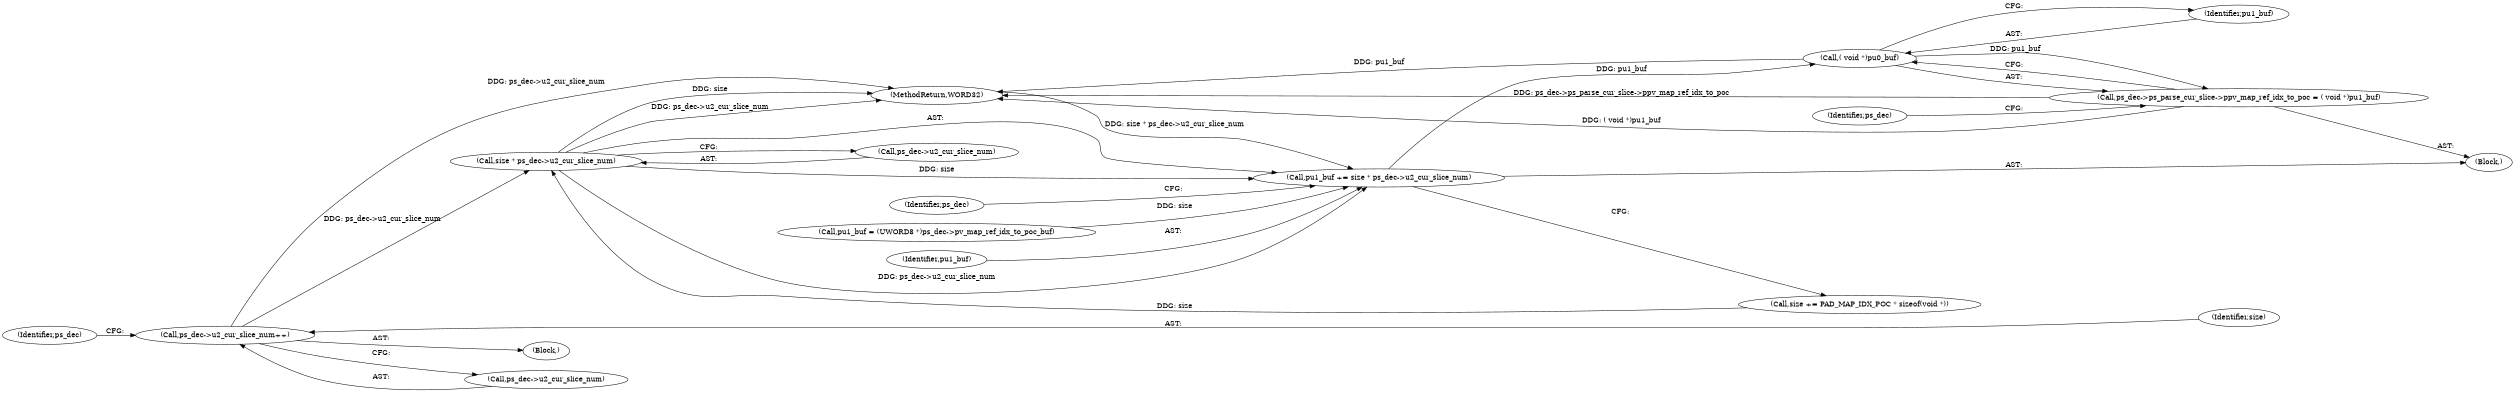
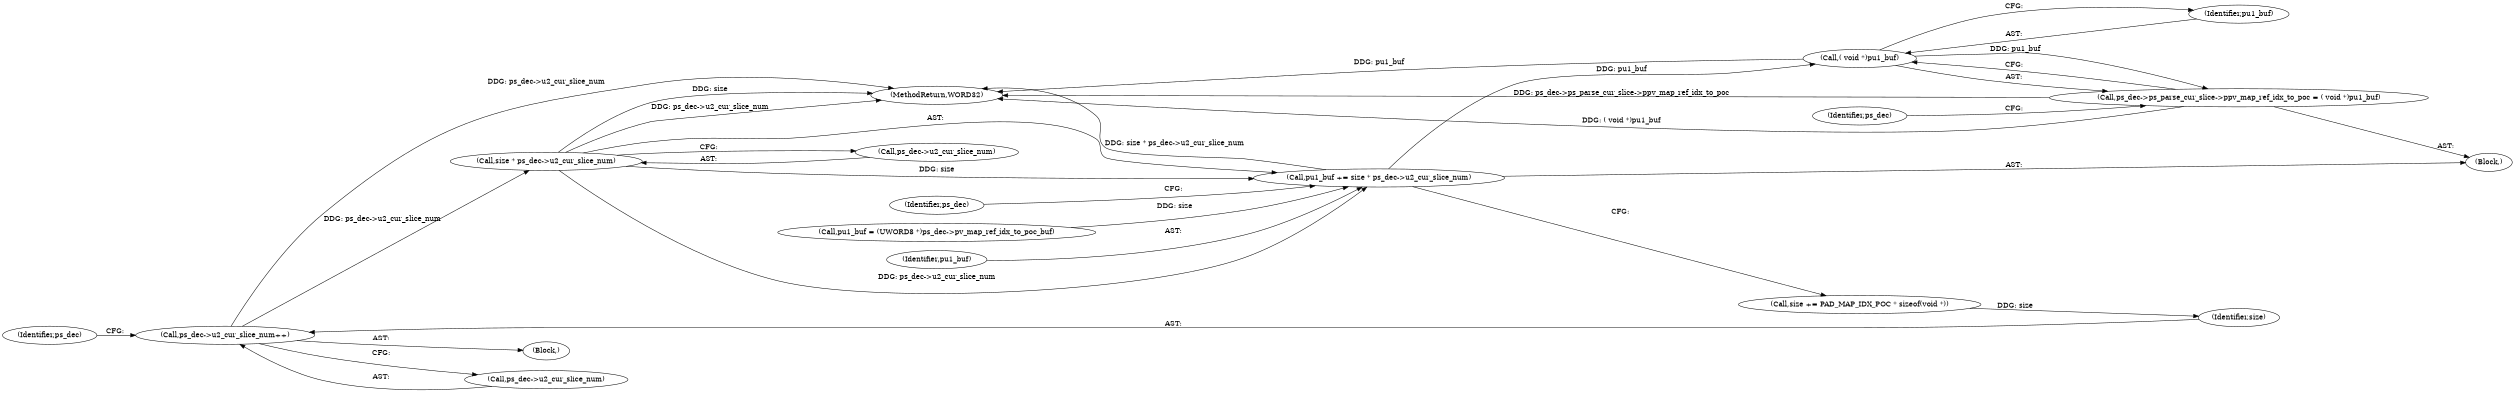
(1860, 58) -> (1860, 58)
(1169, 137) -> (1141, 154)
(1125, 310) -> (2082, 312)
